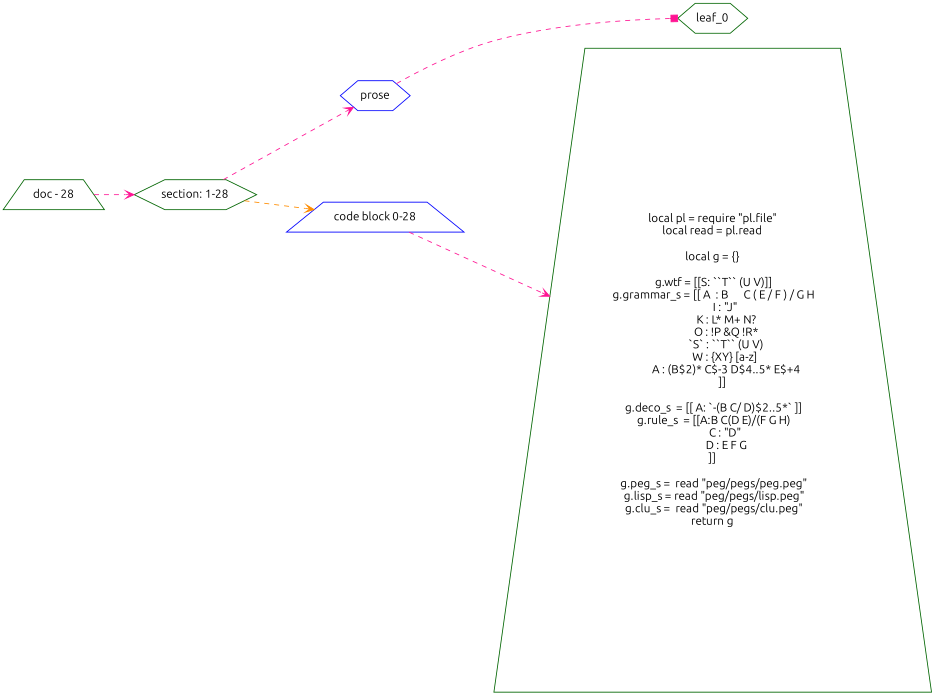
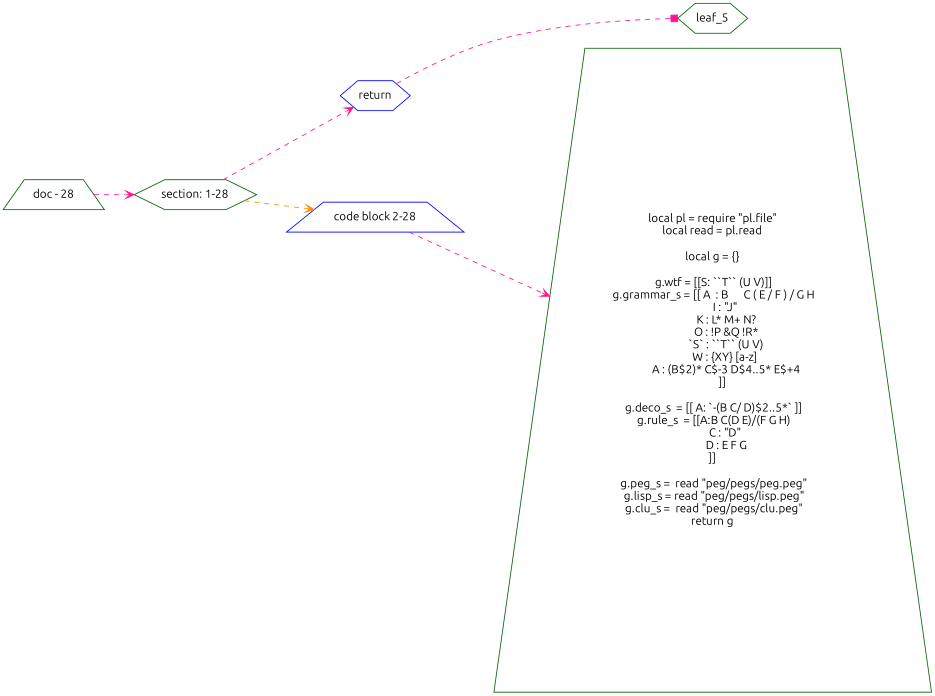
(713, 18) -> (713, 18)
(375, 96) -> (375, 96)
(375, 217) -> (375, 217)
